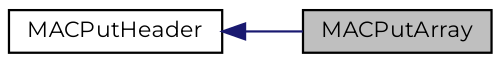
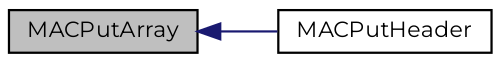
(274, 31) -> (249, 31)
